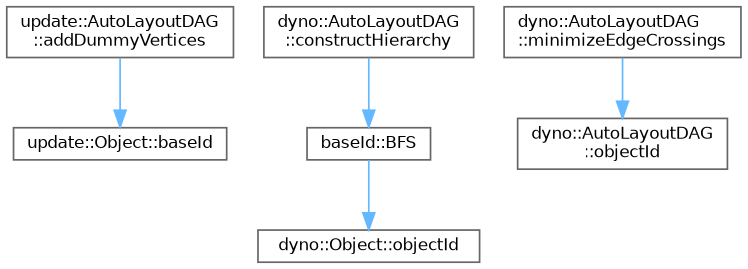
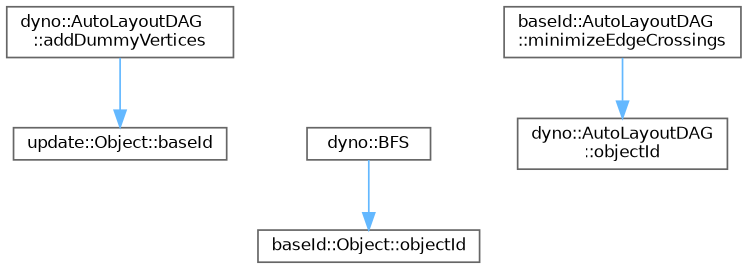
(120, 32) -> (120, 32)
(369, 32) -> none
(623, 32) -> (623, 32)
(369, 144) -> (369, 144)
(369, 246) -> (369, 246)
